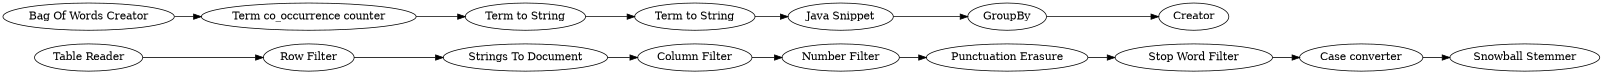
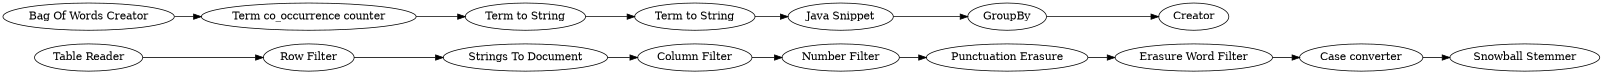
(1194, 58) -> (1194, 58)
